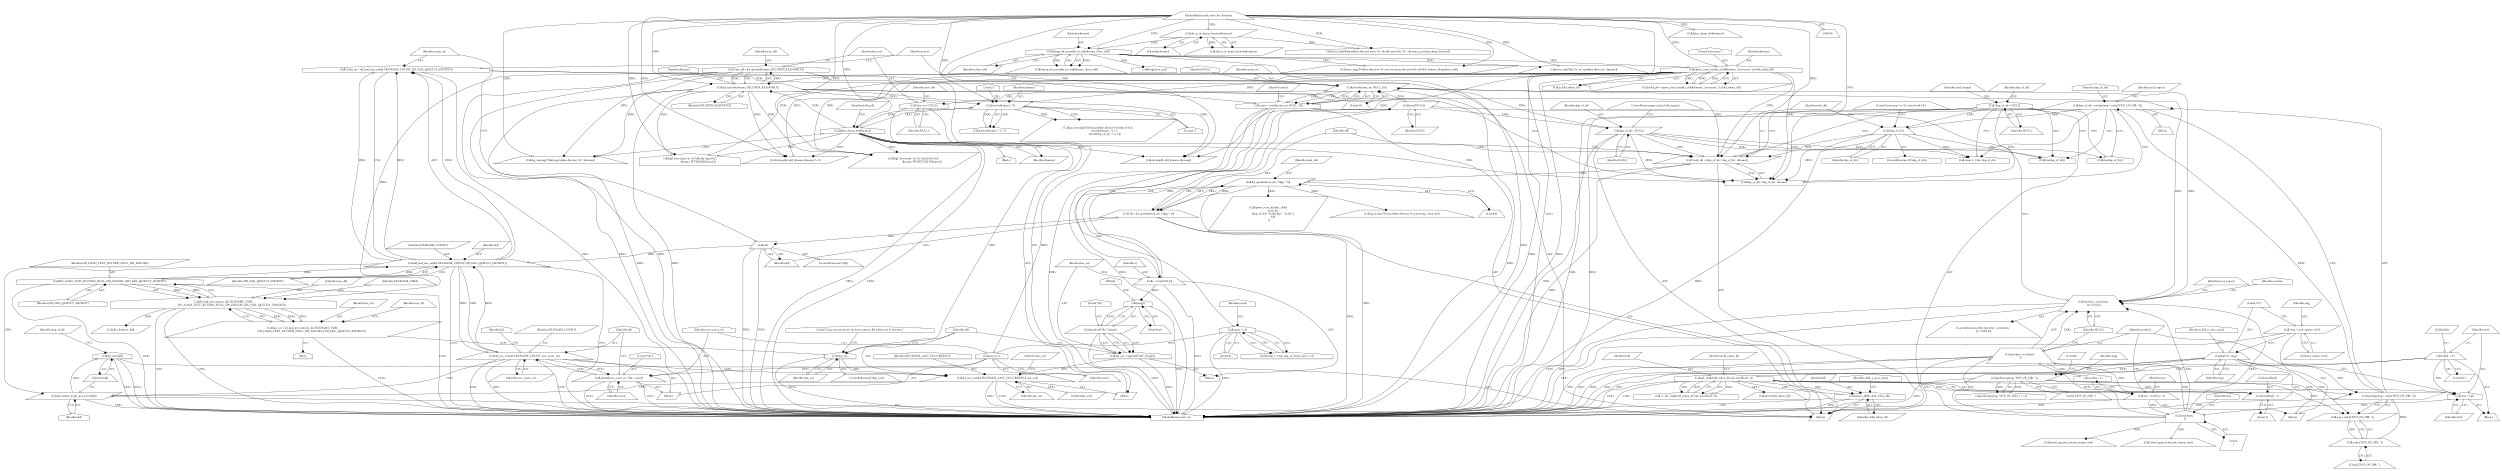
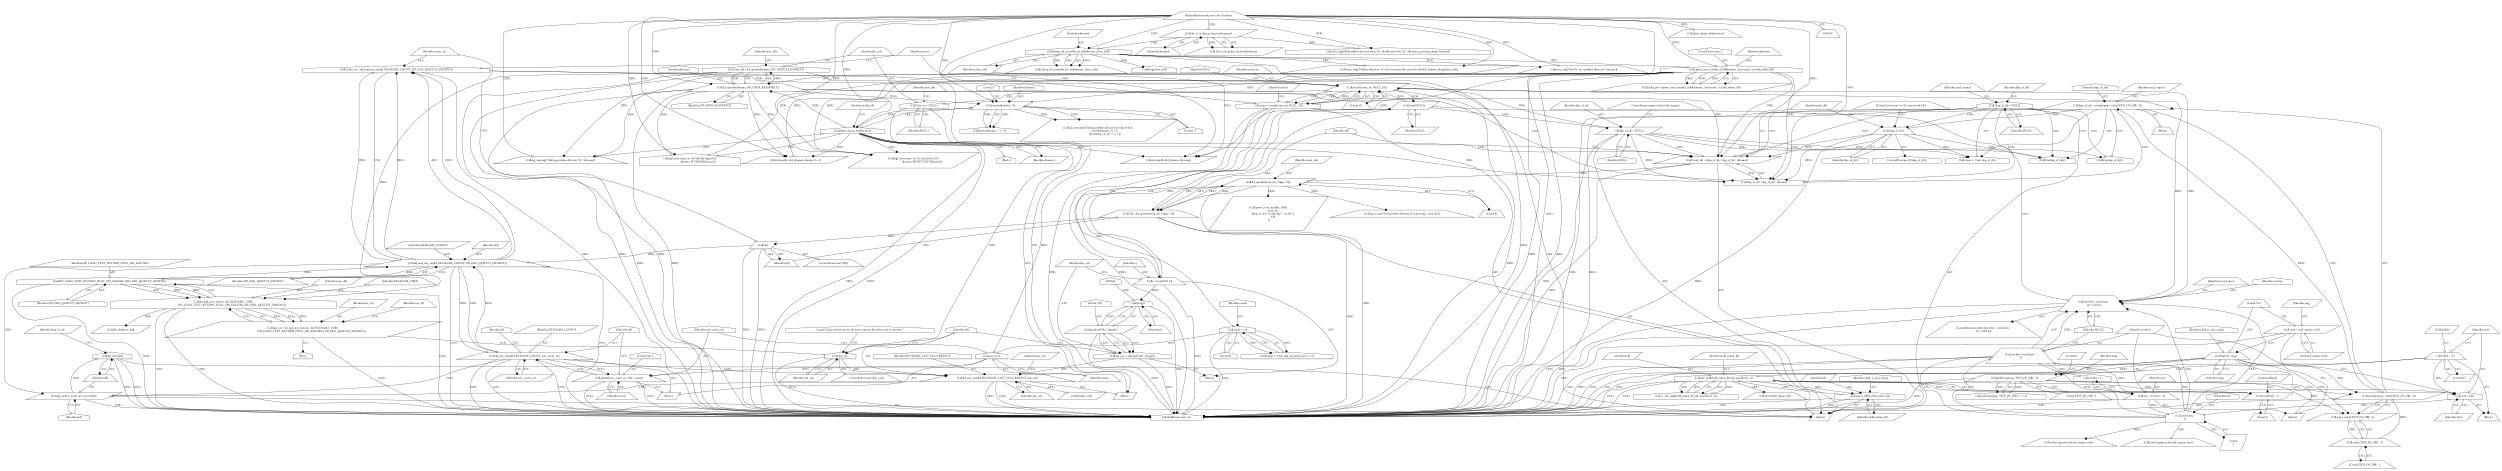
(1566, 88) -> none
(1203, 91) -> (1203, 91)
none -> (1407, 93)
(1029, 102) -> (1152, 78)
(1870, 396) -> (1870, 396)
